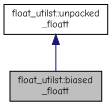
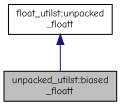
(56, 86) -> (60, 86)
